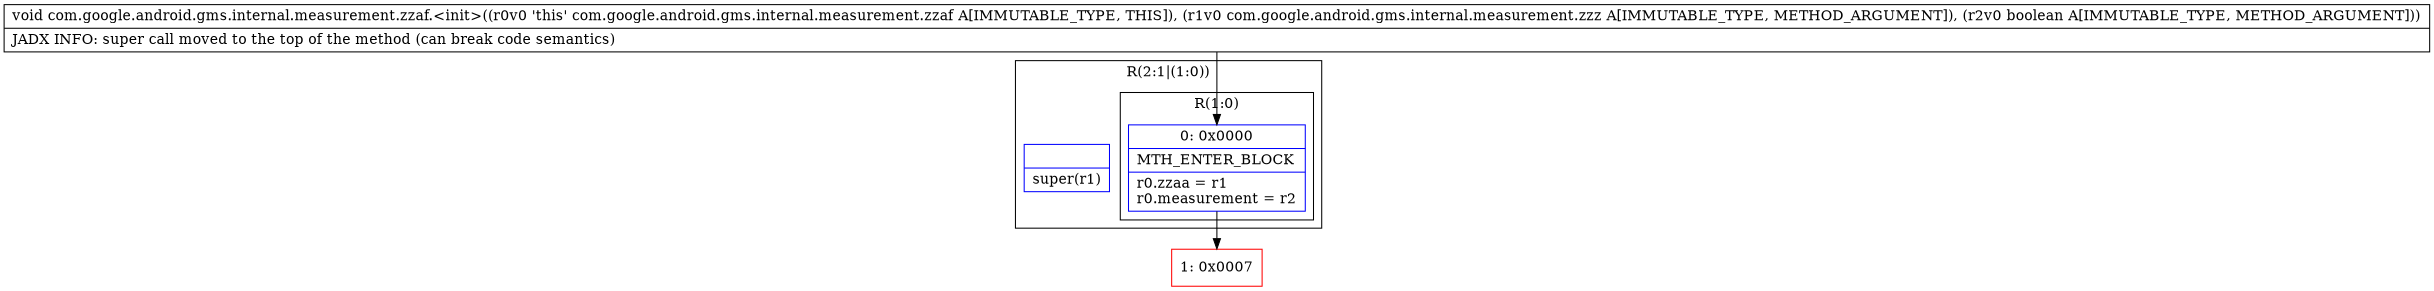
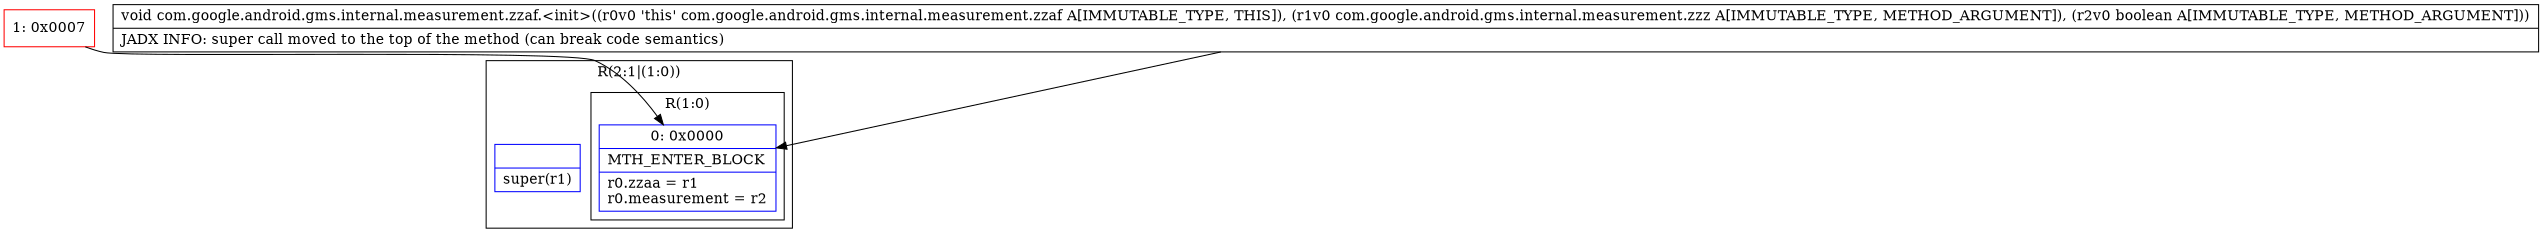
(1217, 225) -> (382, 54)
